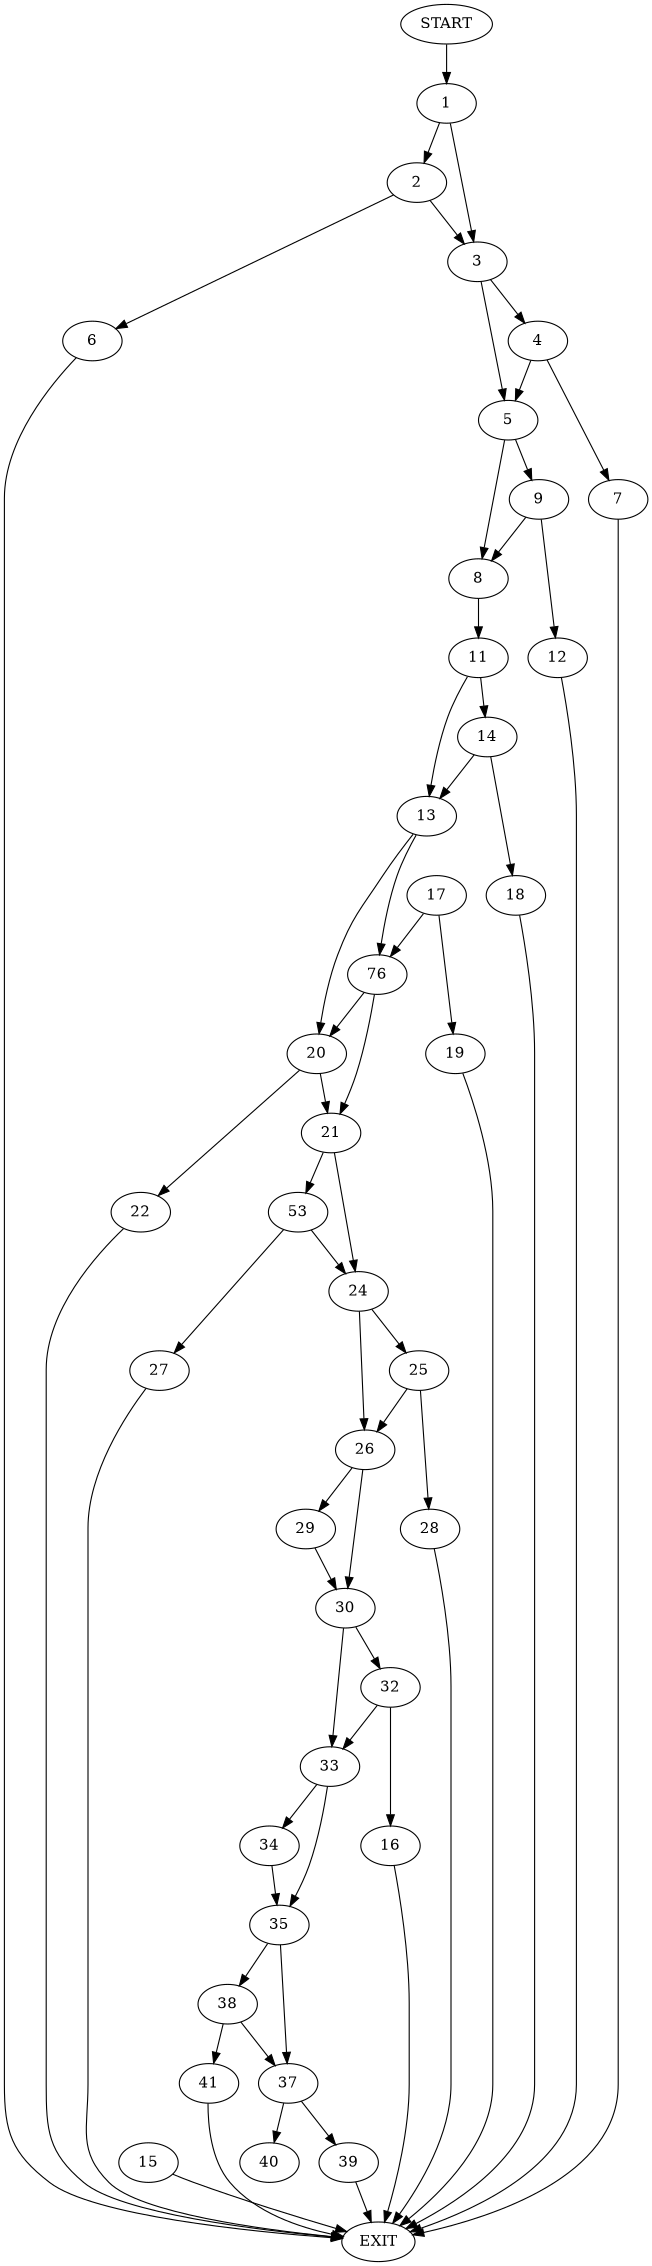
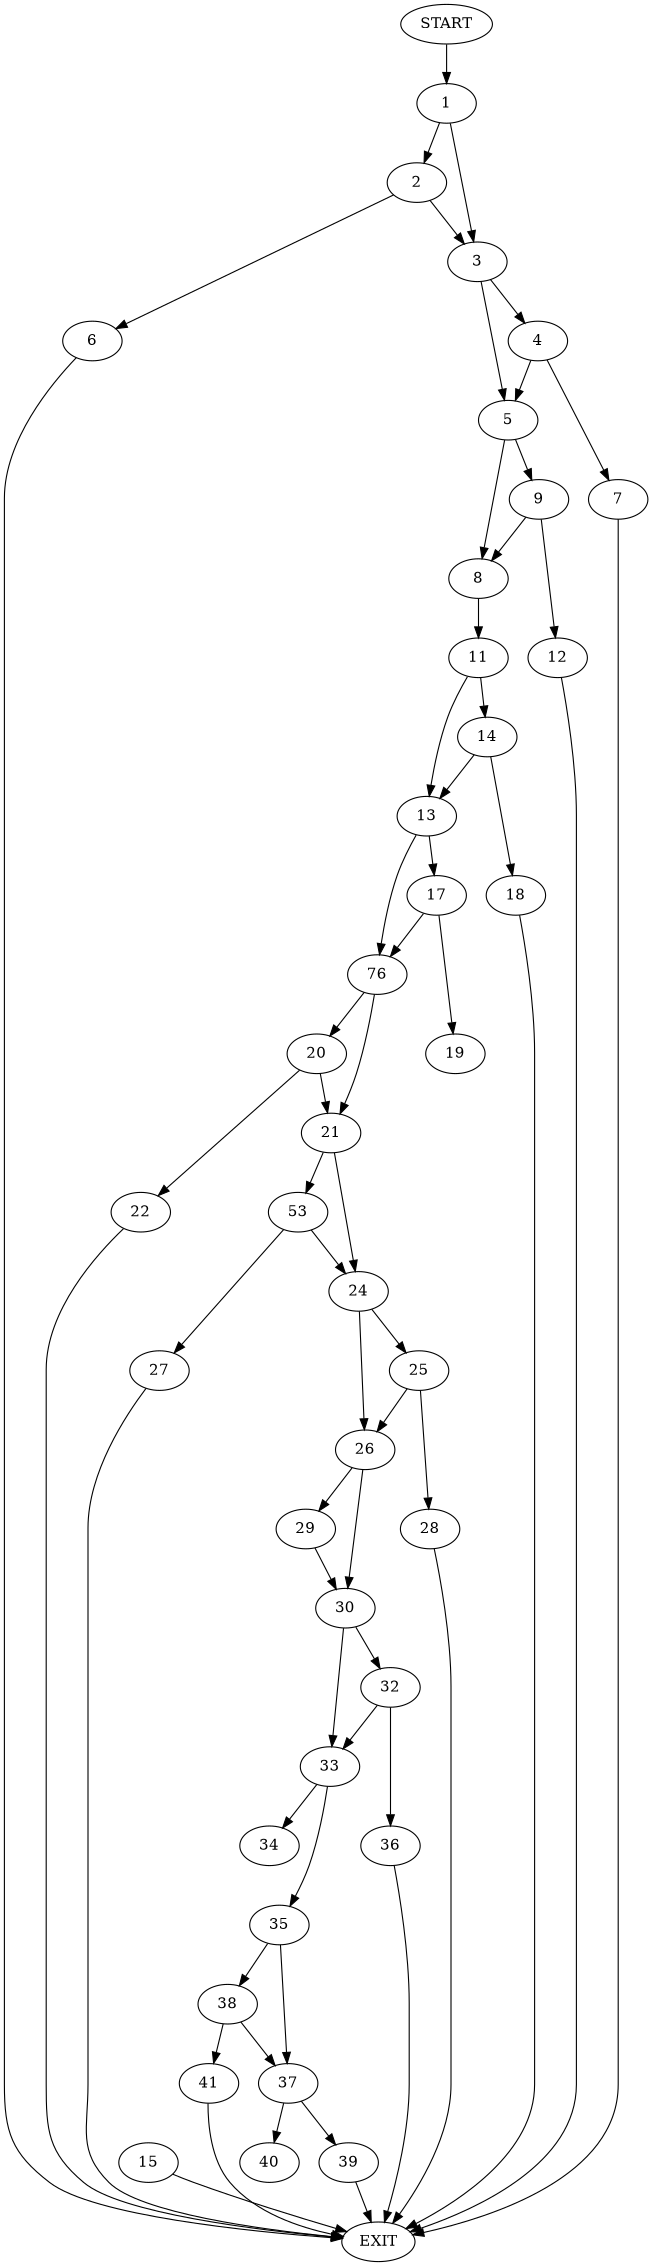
(353, 922) -> (431, 850)
(493, 1658) -> none
(391, 1846) -> (391, 1846)
(274, 1880) -> none
